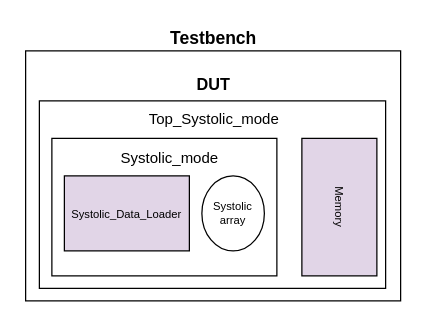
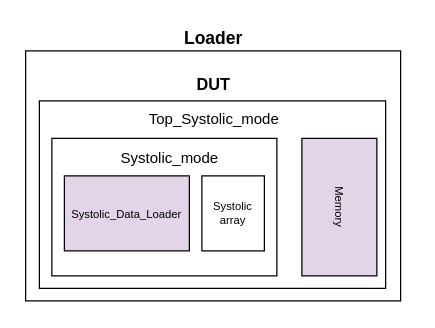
(214, 38) -> (214, 38)
(233, 213) -> (233, 213)
